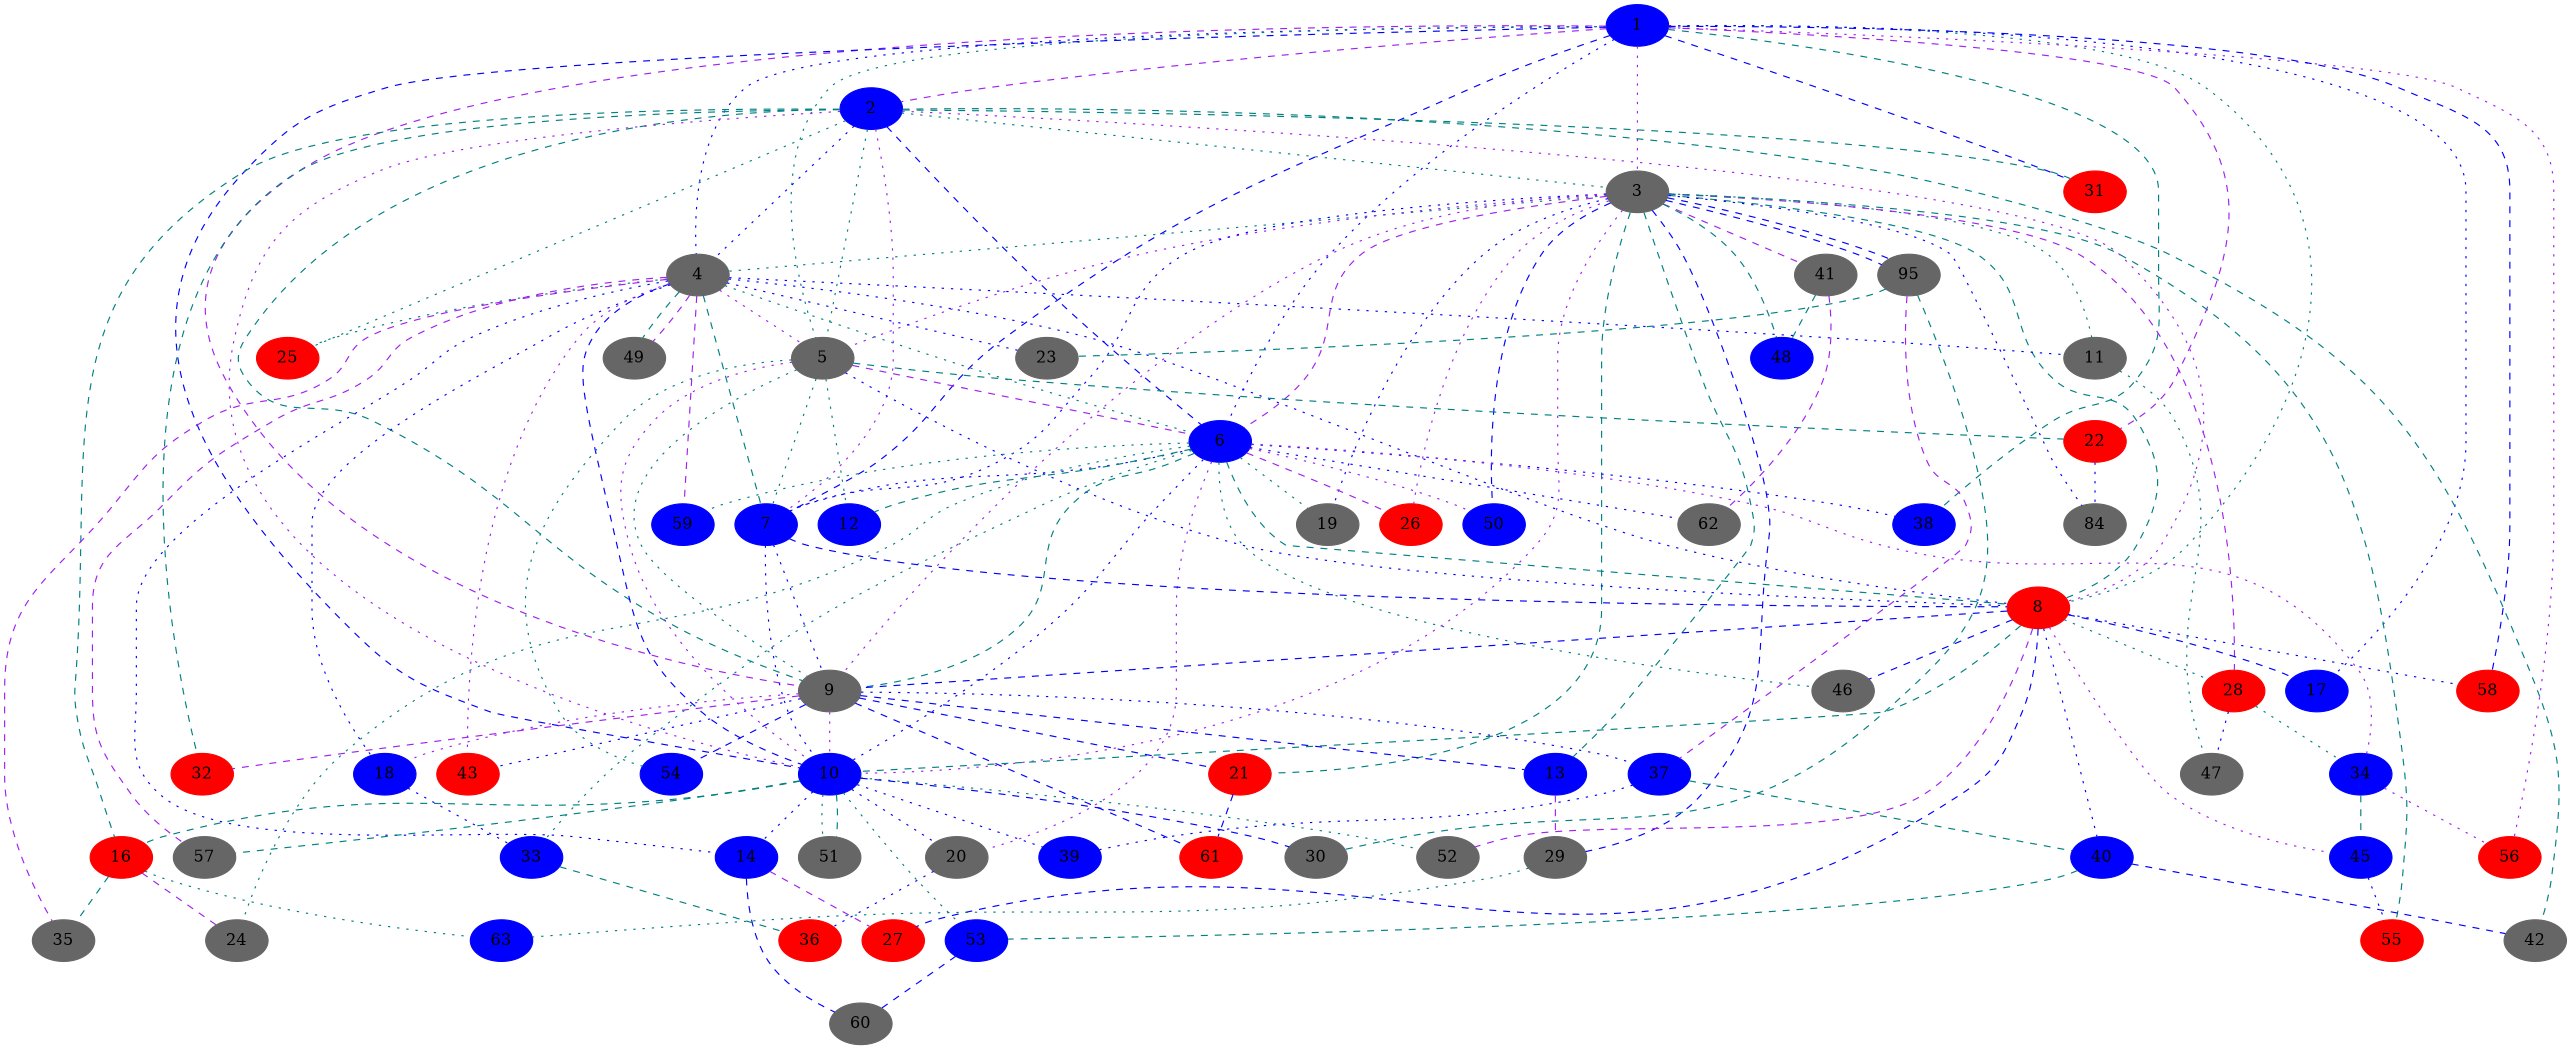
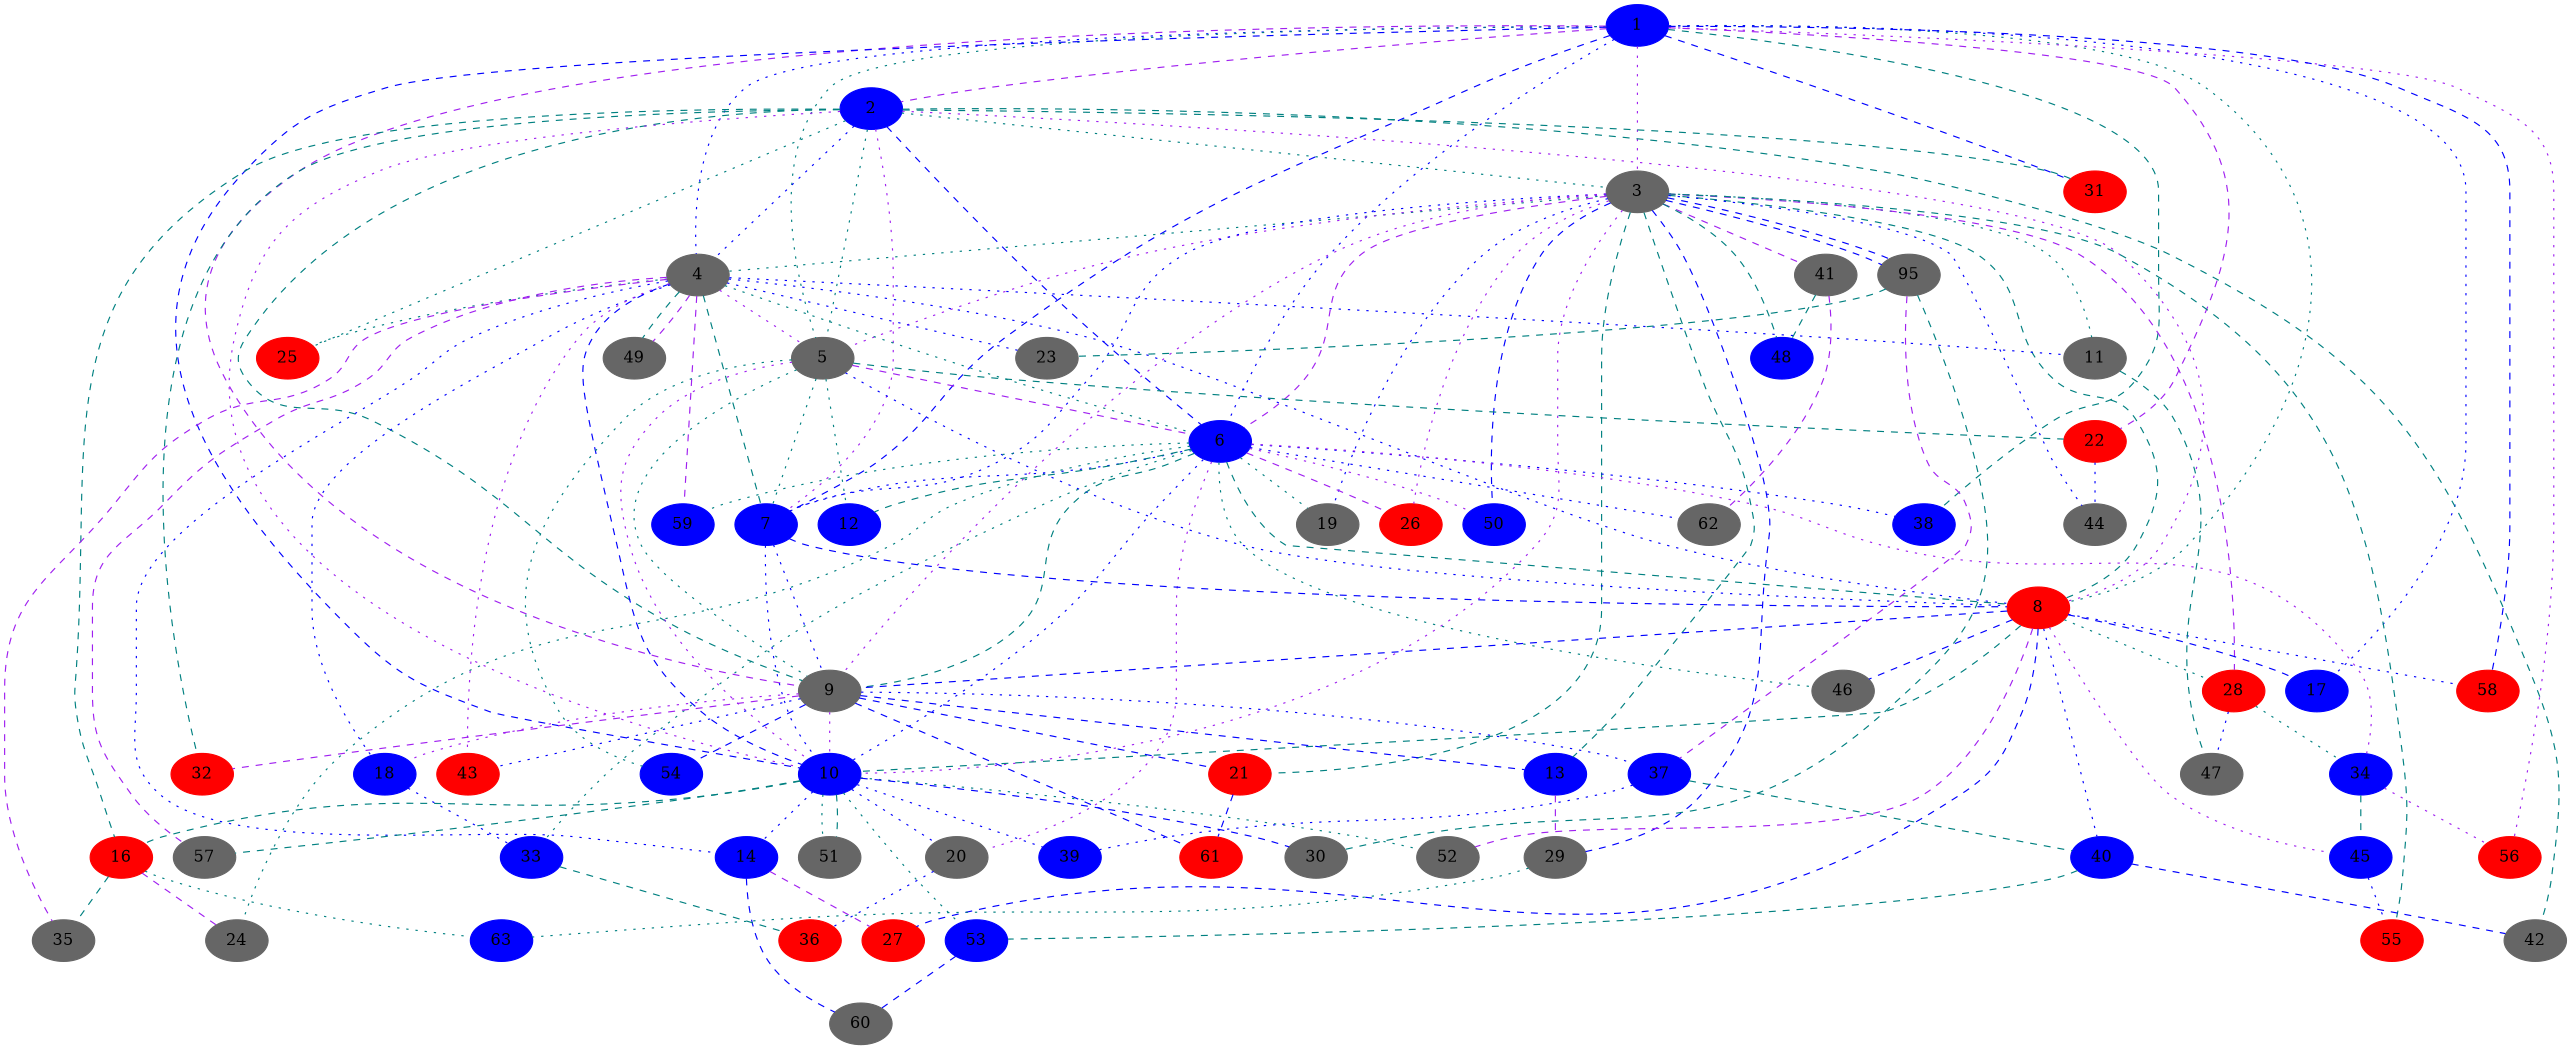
(2095, 525) -> (2095, 525)
(2199, 549) -> (2199, 549)
